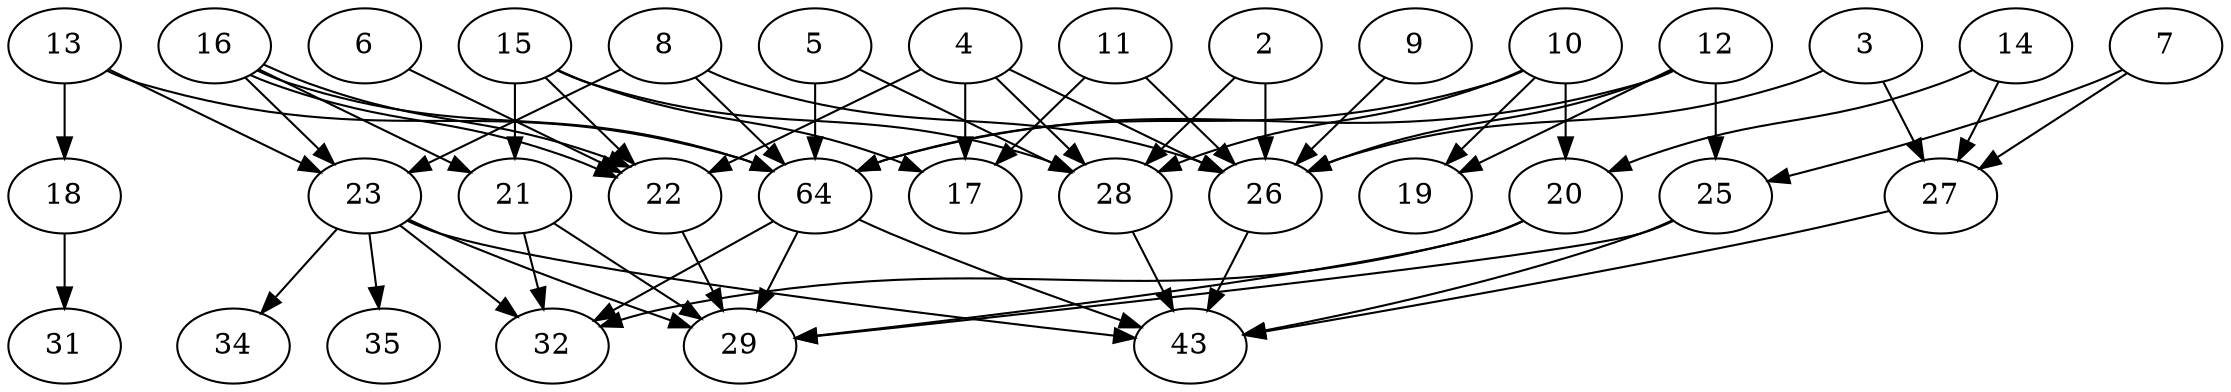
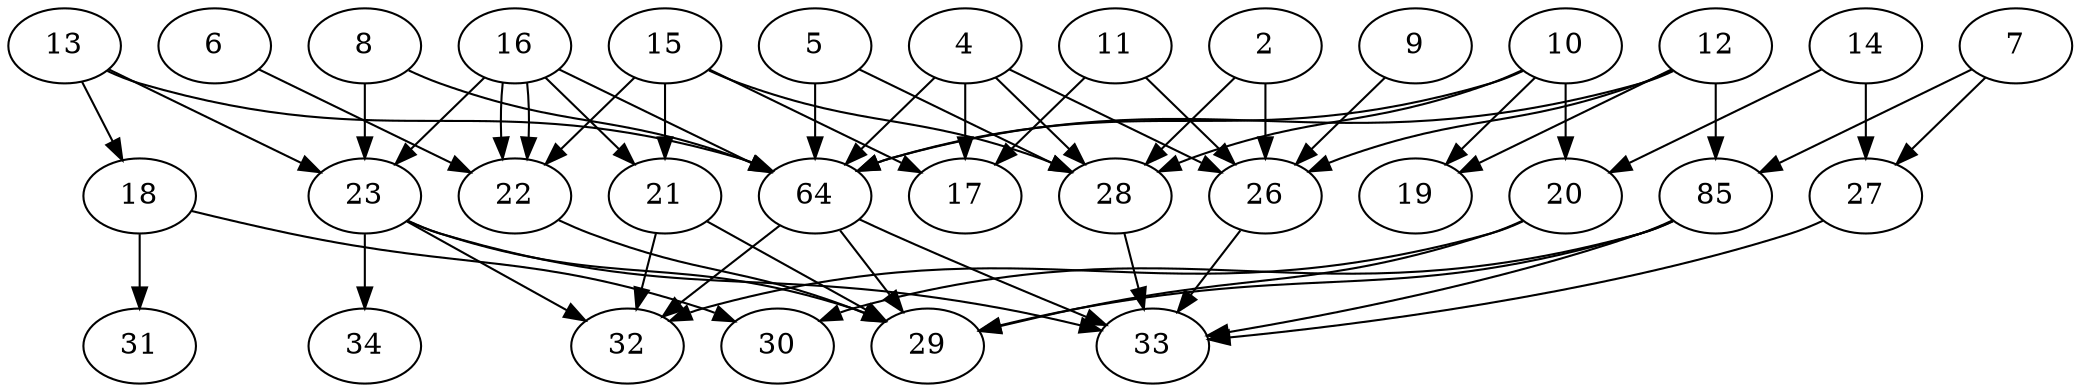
(1866, 46) -> none
(863, 98) -> (902, 110)
(929, 119) -> none
(1716, 196) -> (1716, 196)
(384, 346) -> none
none -> (778, 346)
(1190, 346) -> (1153, 346)
